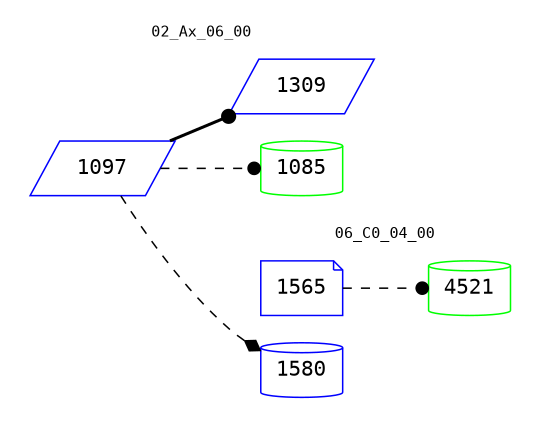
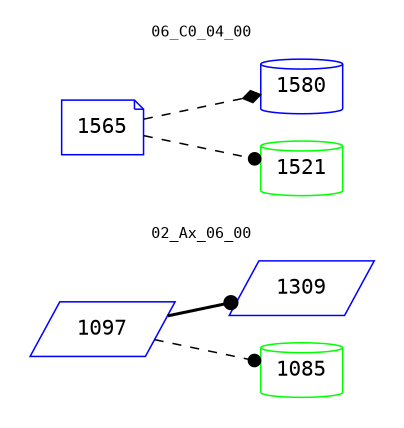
(177, 273) -> (193, 109)
(470, 288) -> (302, 168)
